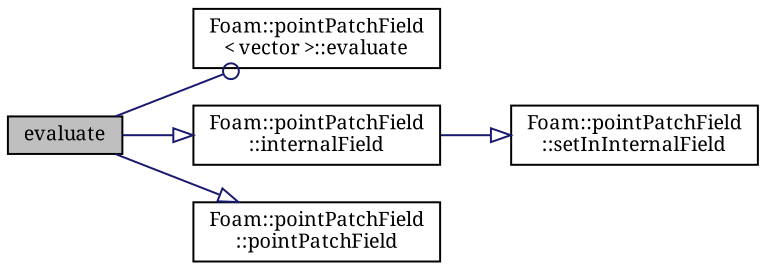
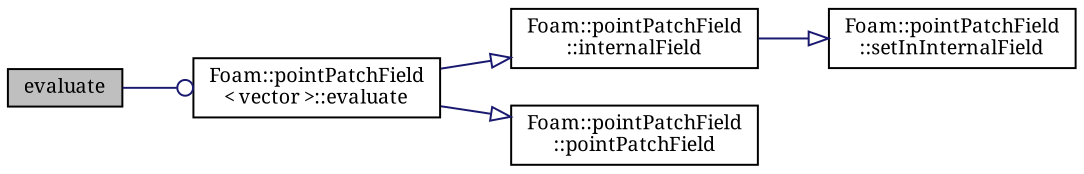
(148, 135) -> (466, 65)
(167, 174) -> (466, 110)
